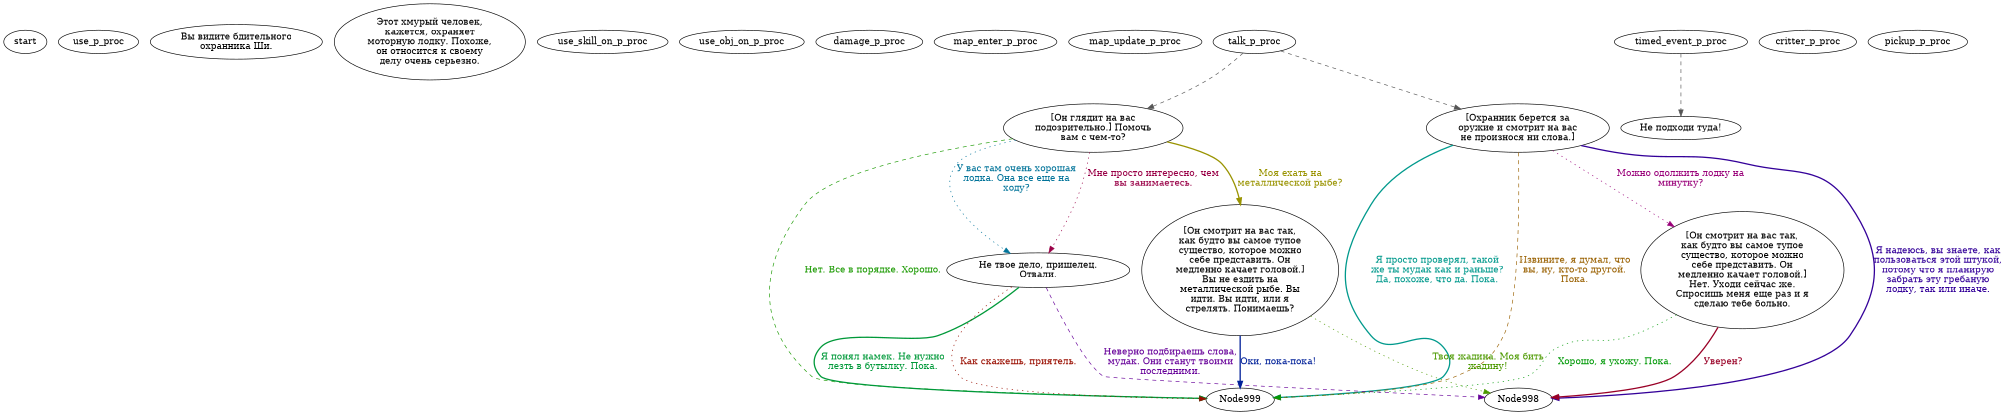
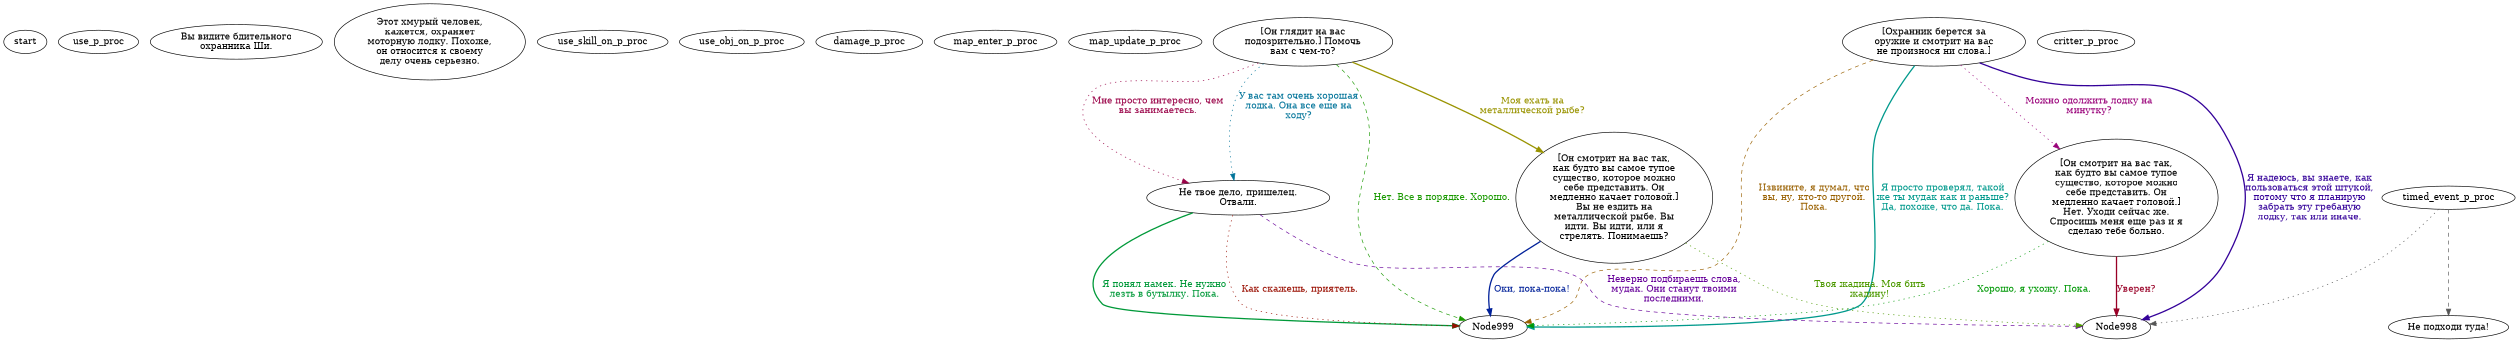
(1254, 42) -> none
(1918, 42) -> none
none -> (2308, 291)
